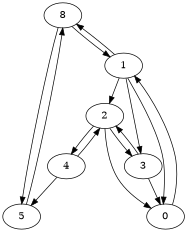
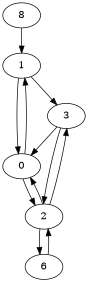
(99, 41) -> none
(116, 87) -> (27, 189)
(66, 166) -> (44, 267)
(22, 217) -> none
